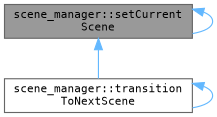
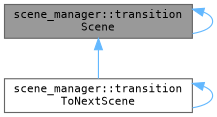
(98, 21) -> (98, 21)
